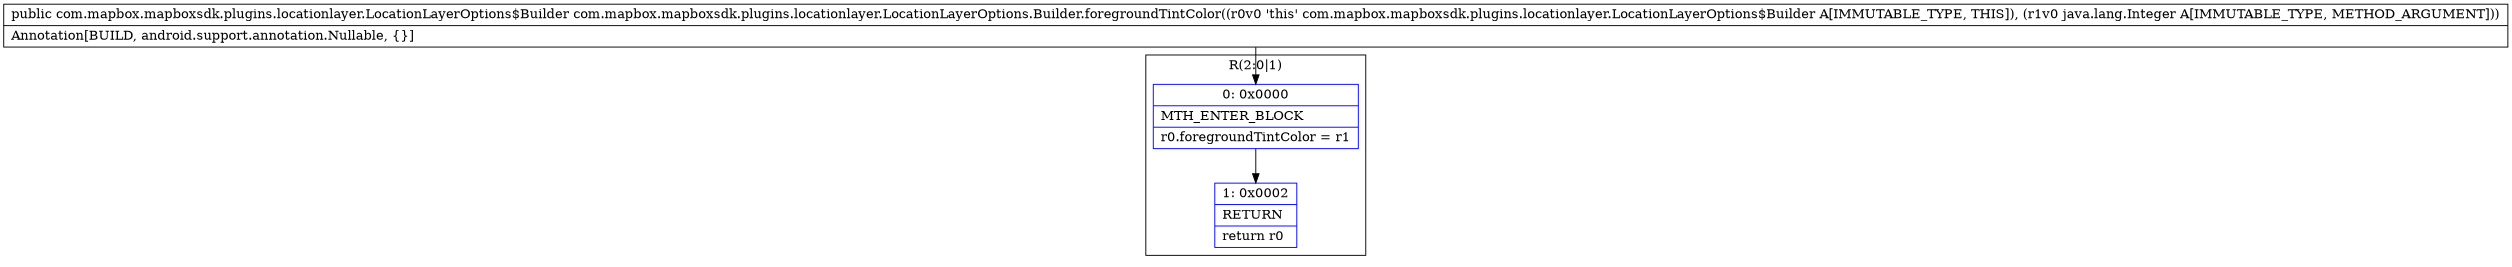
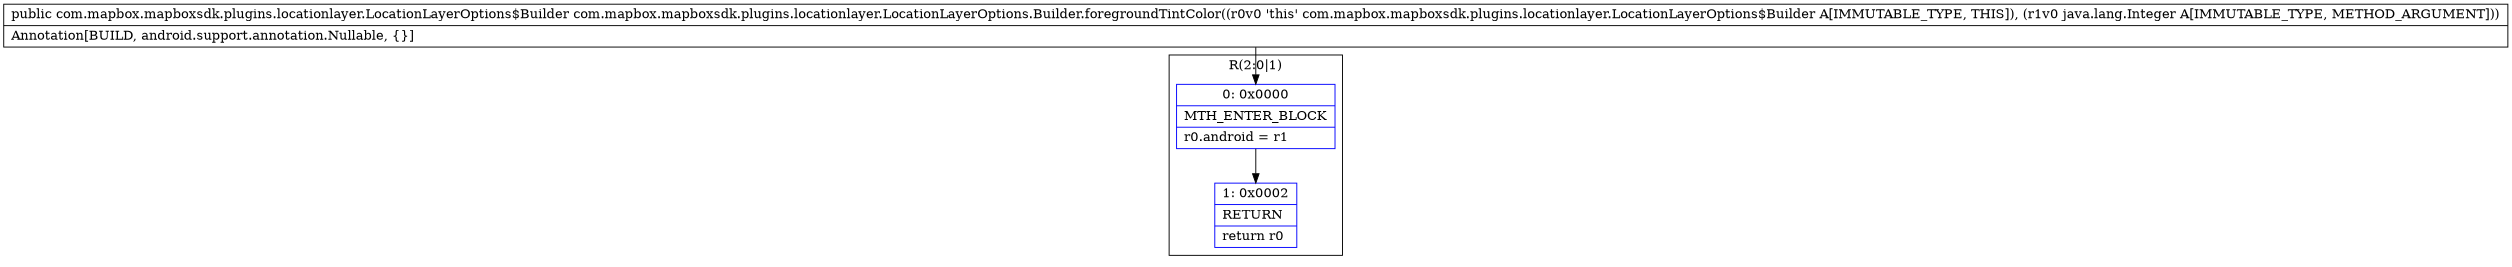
(1256, 137) -> (1236, 137)
